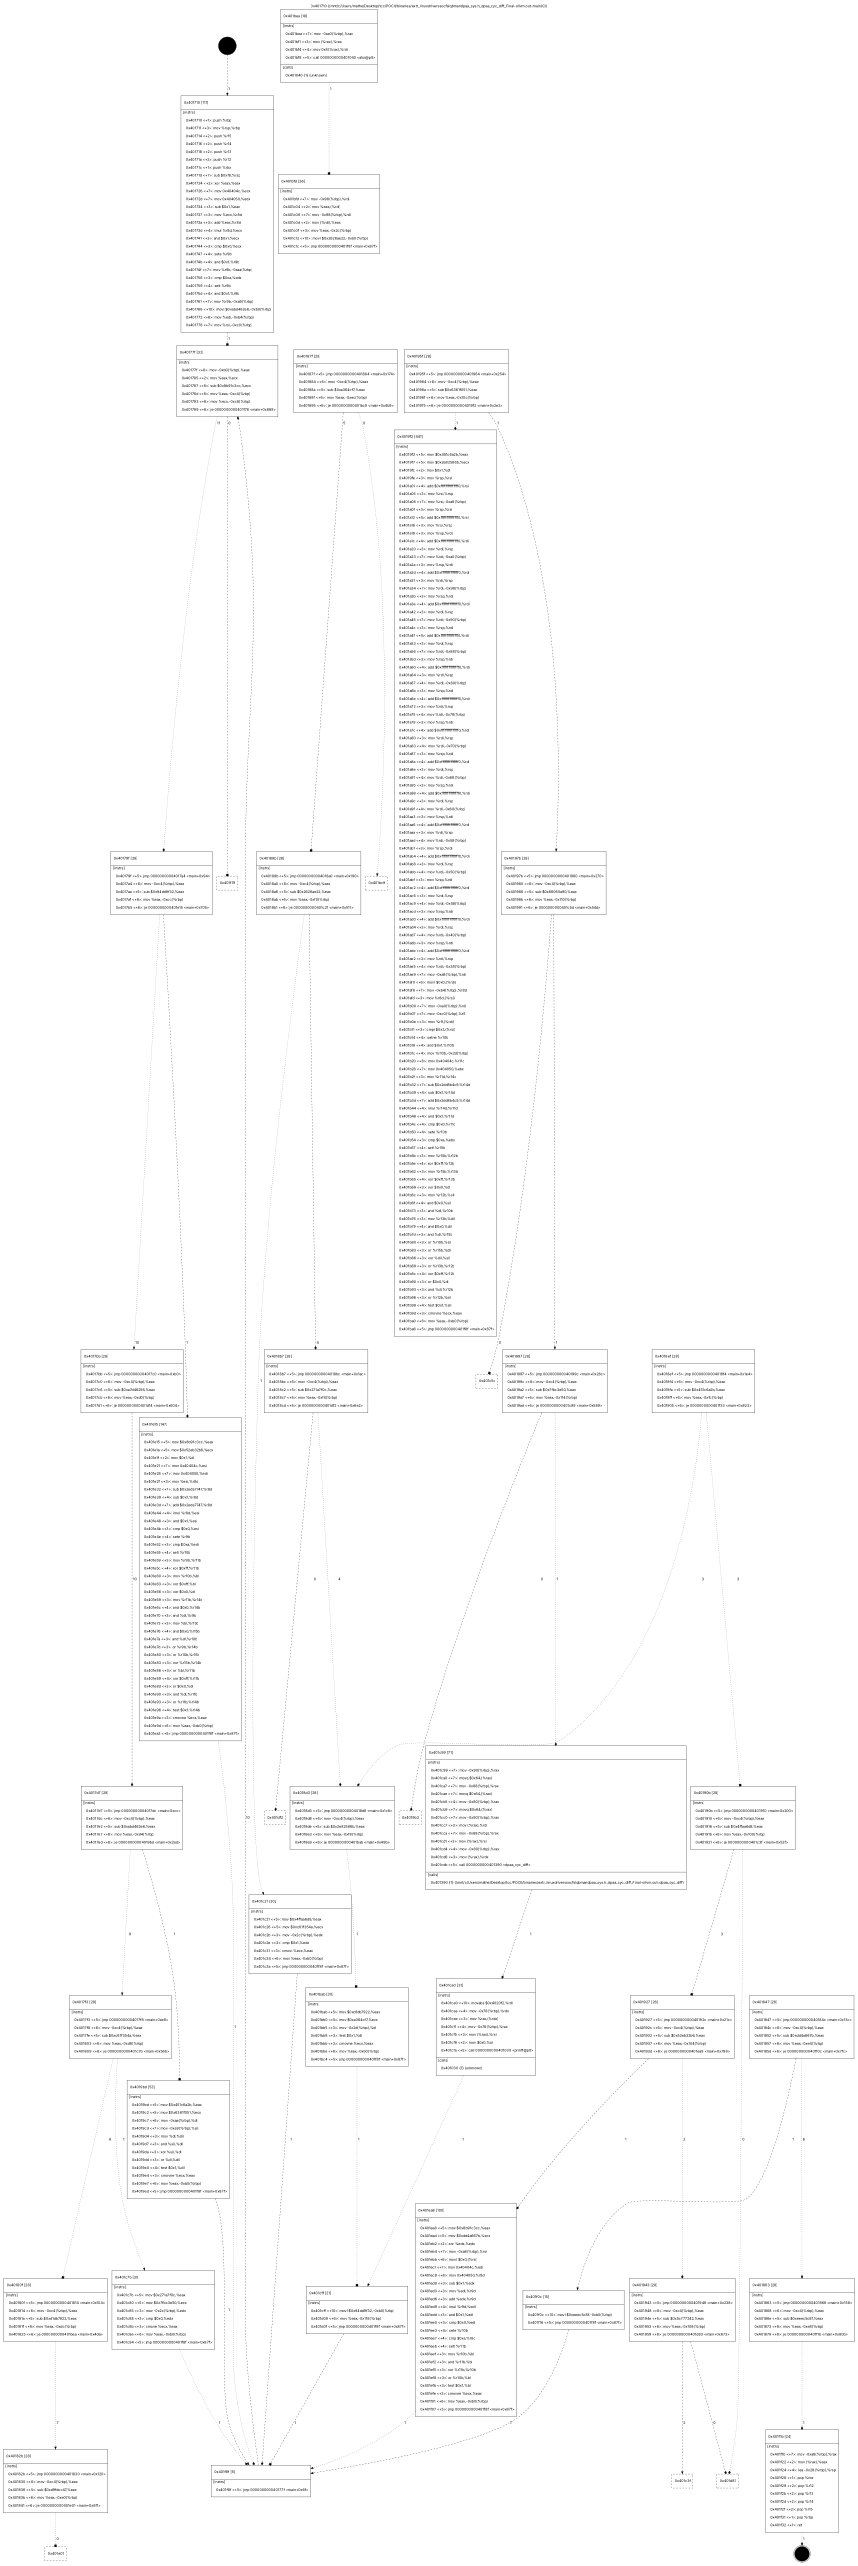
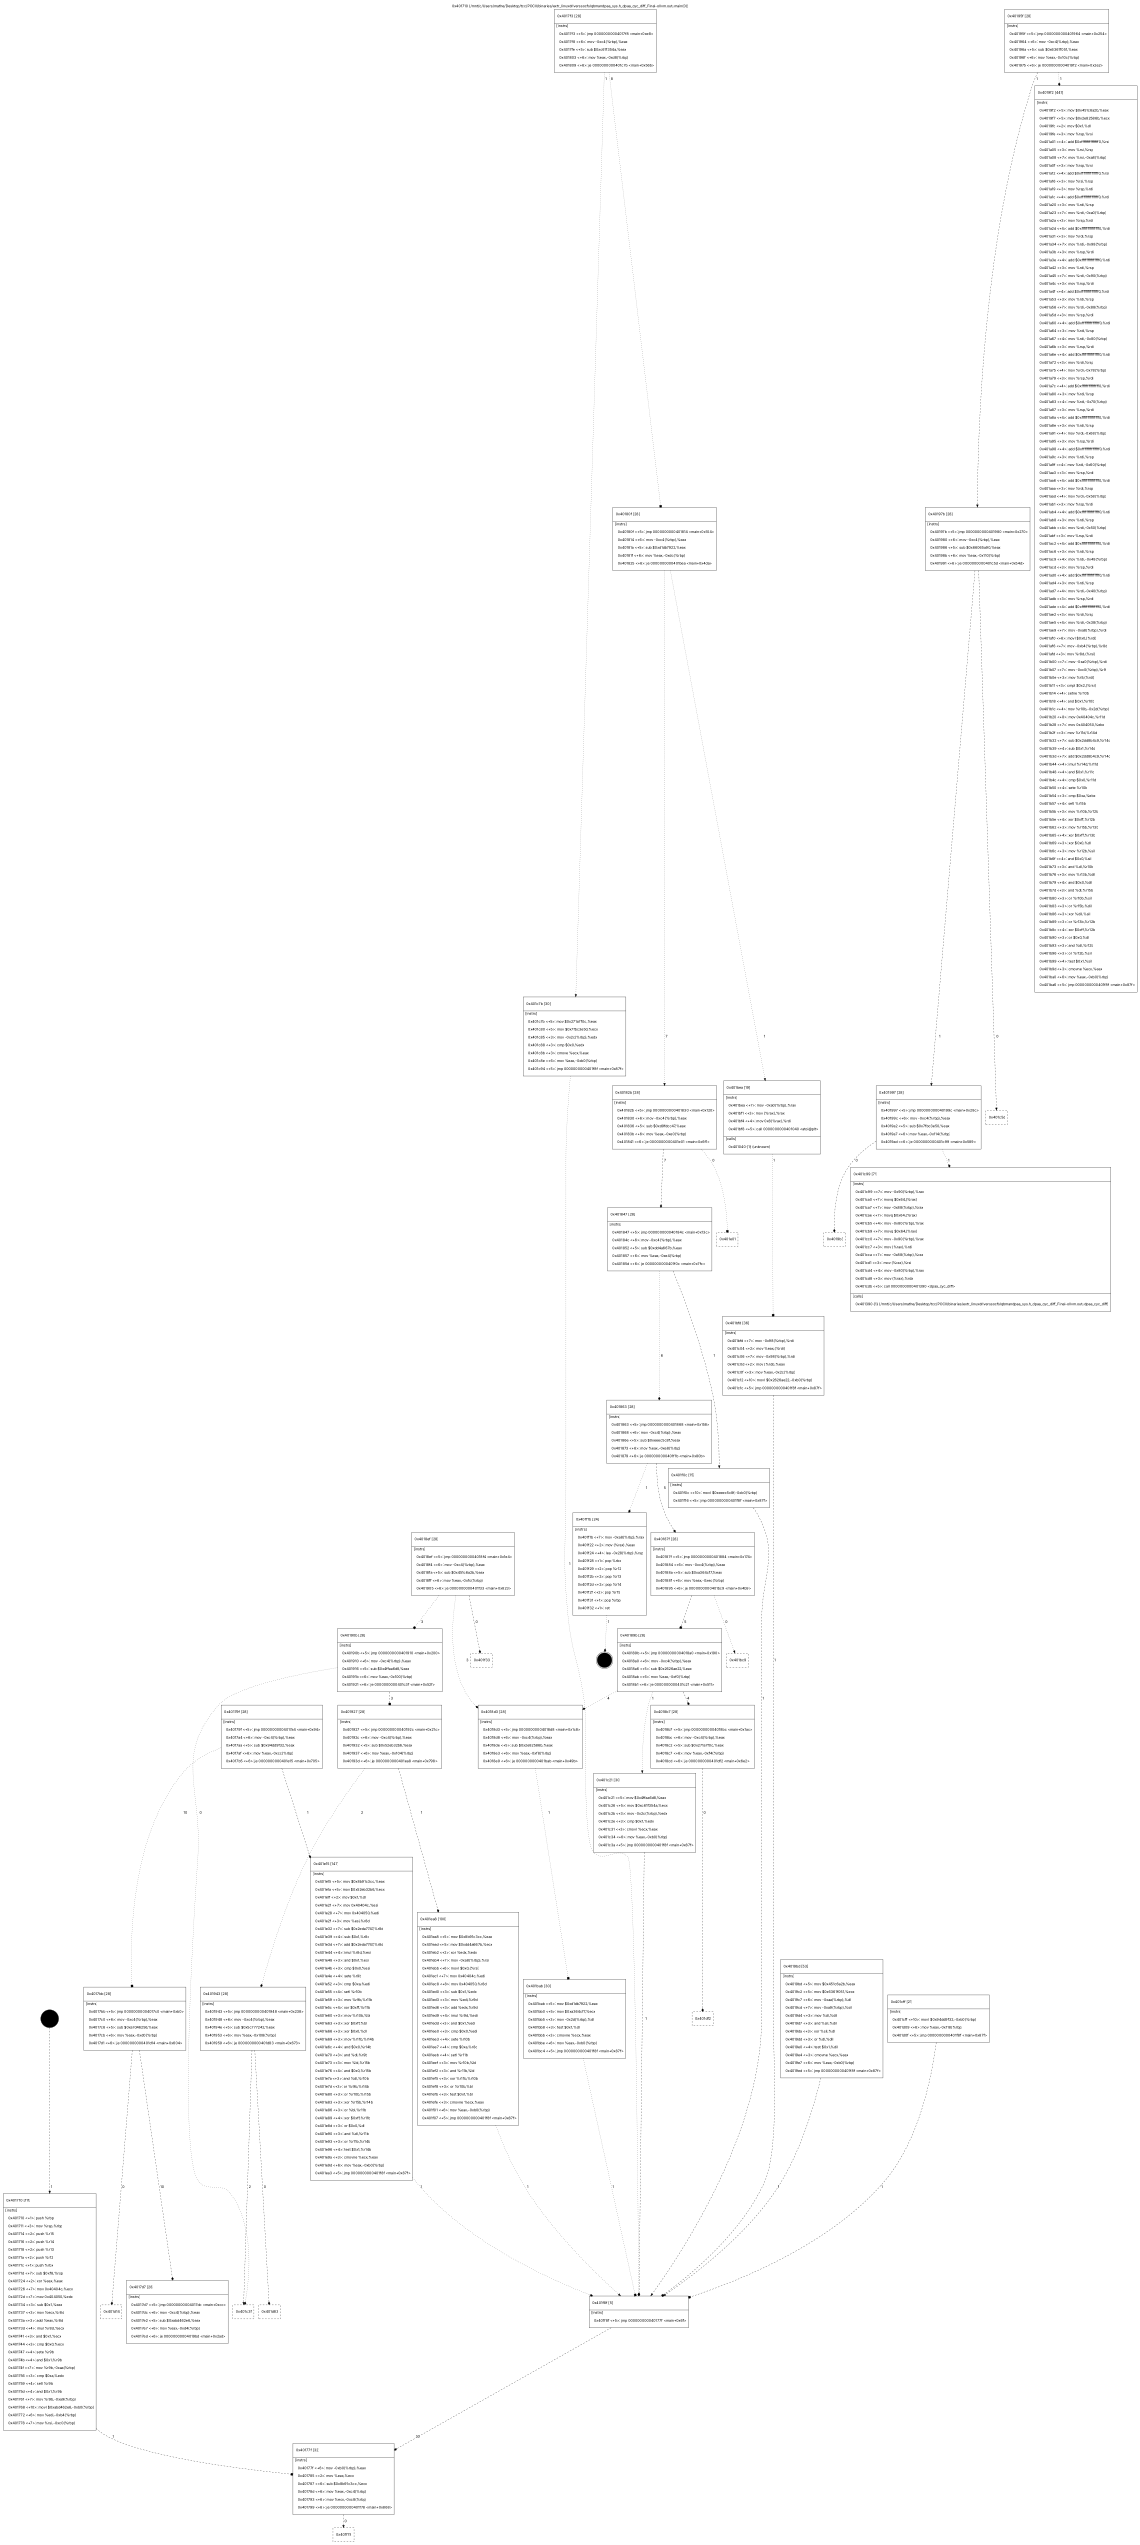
(184, 632) -> none
(227, 645) -> (344, 2520)
none -> (718, 825)
(147, 1131) -> (144, 1851)
(529, 1144) -> (988, 839)
none -> (662, 1177)
none -> (660, 1498)
(329, 1598) -> (601, 1700)
none -> (482, 1660)
none -> (773, 1865)
(126, 1921) -> none
(171, 1962) -> none
(486, 2027) -> none
(741, 2161) -> (192, 1951)
(357, 2175) -> (609, 2176)
none -> (111, 2312)
